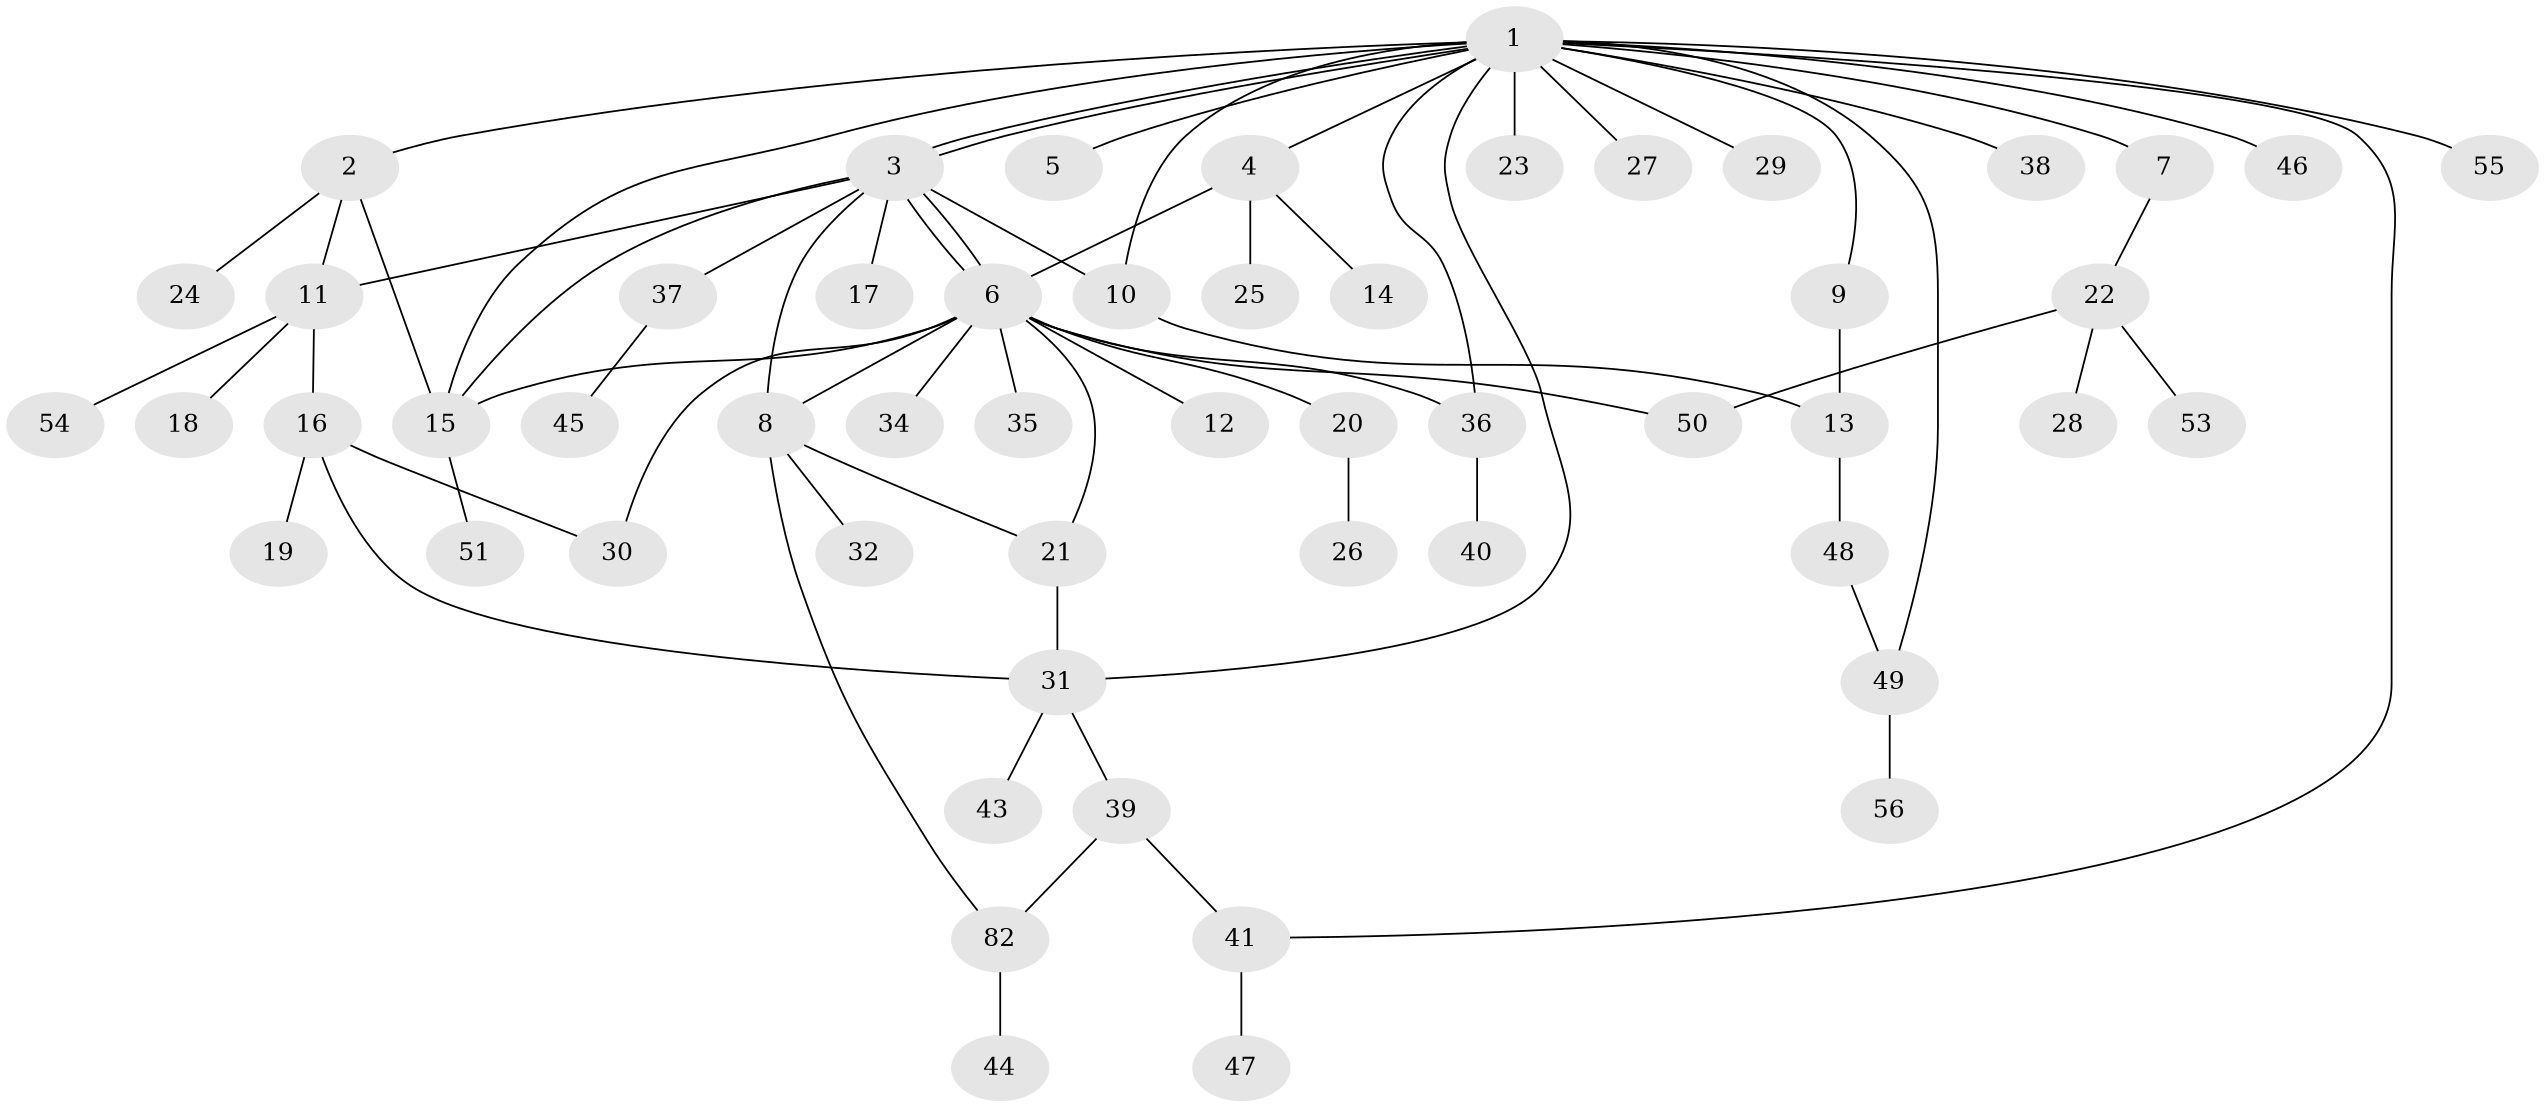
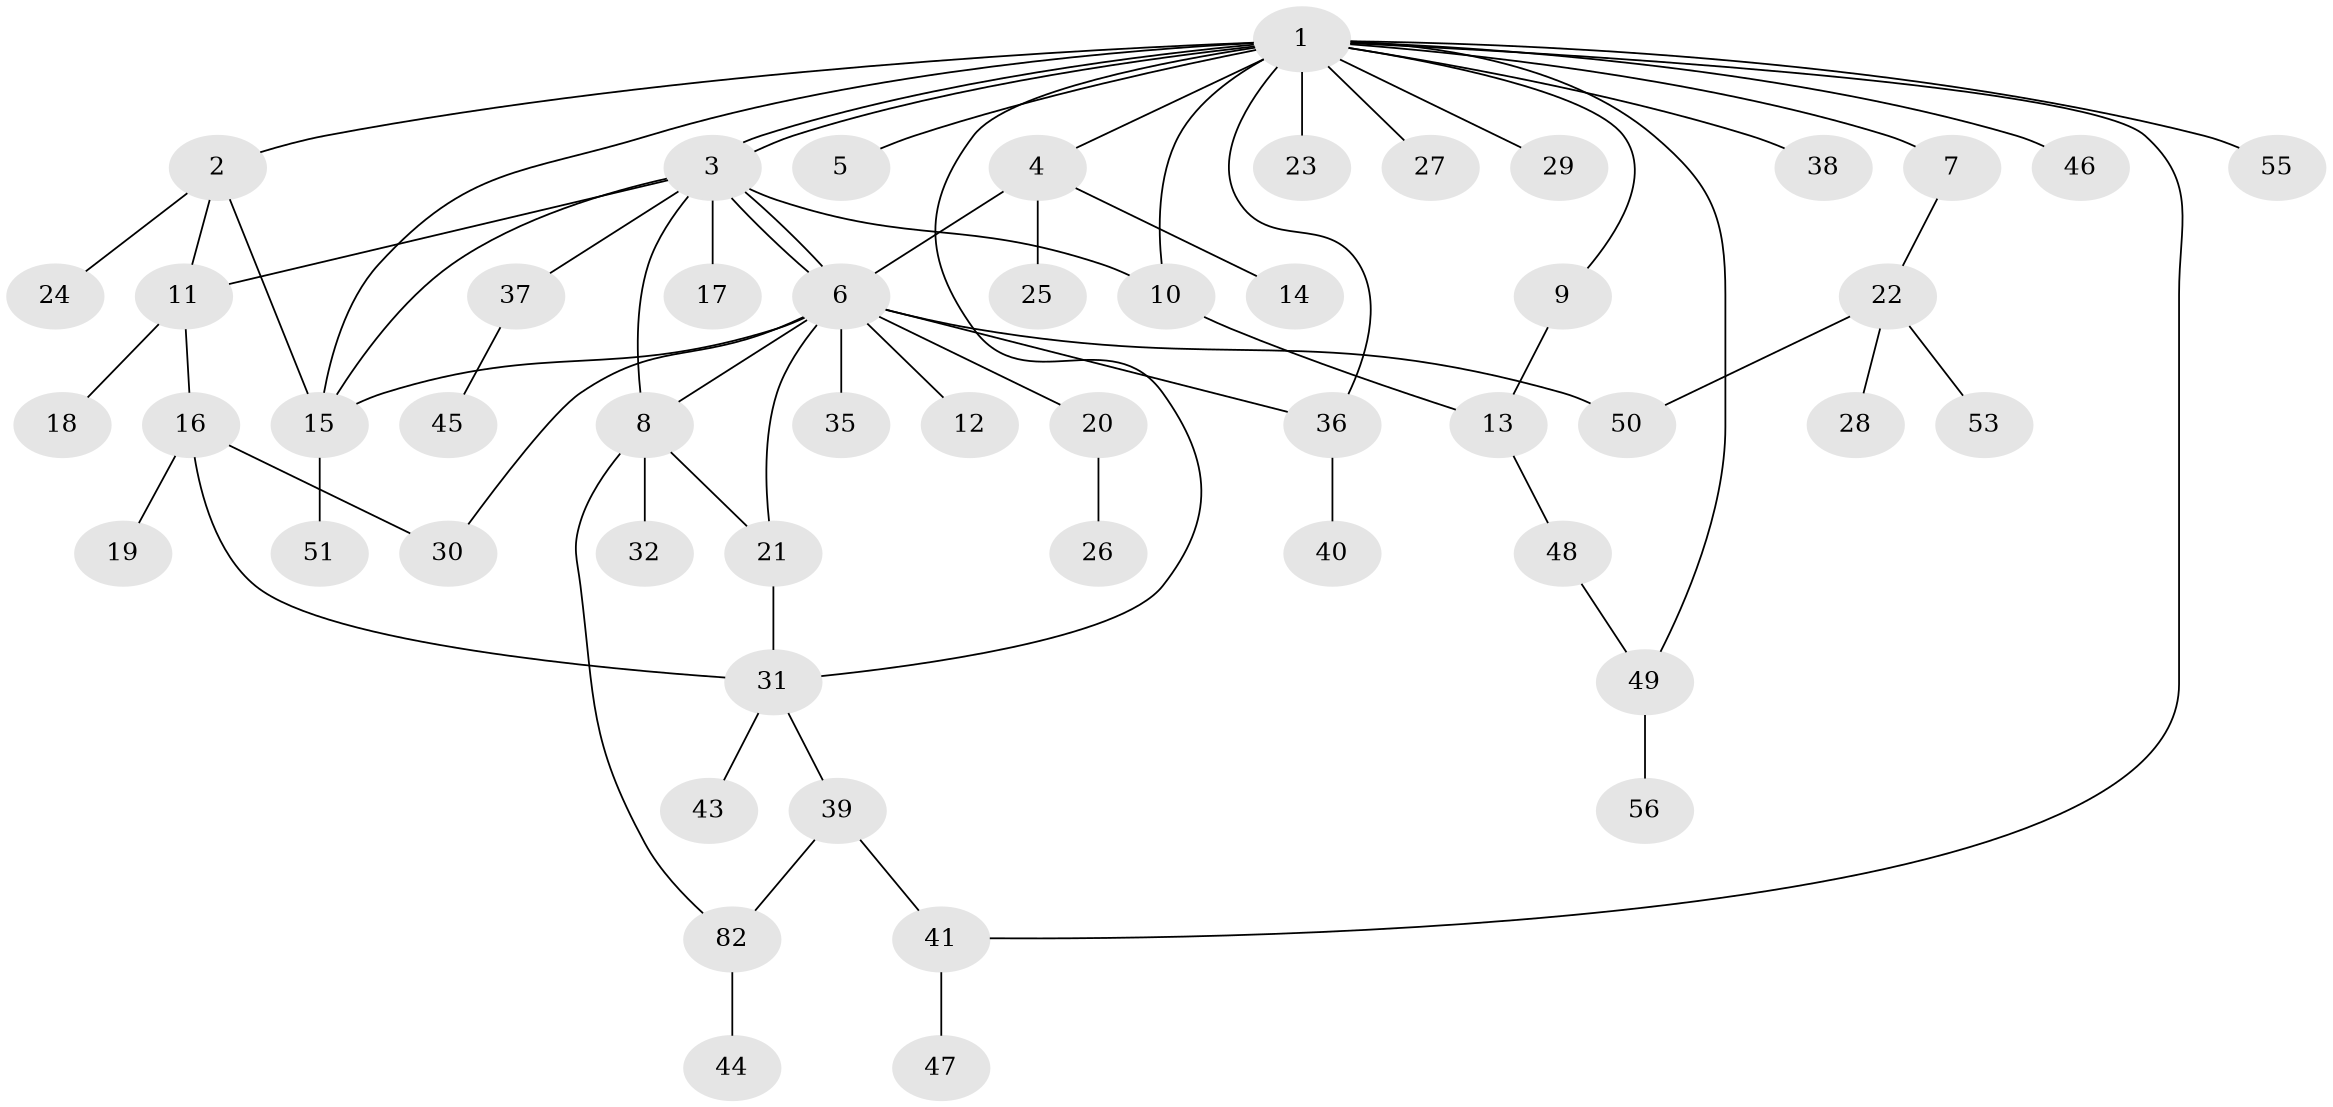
(55, 425) -> none
(895, 425) -> none
